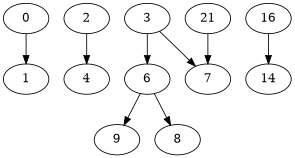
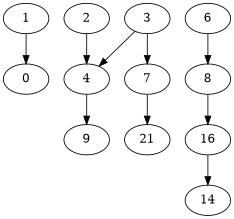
(26, 45) -> (26, 45)
(147, 45) -> (120, 46)
(208, 45) -> (147, 105)
none -> (208, 105)
(134, 106) -> (87, 105)
